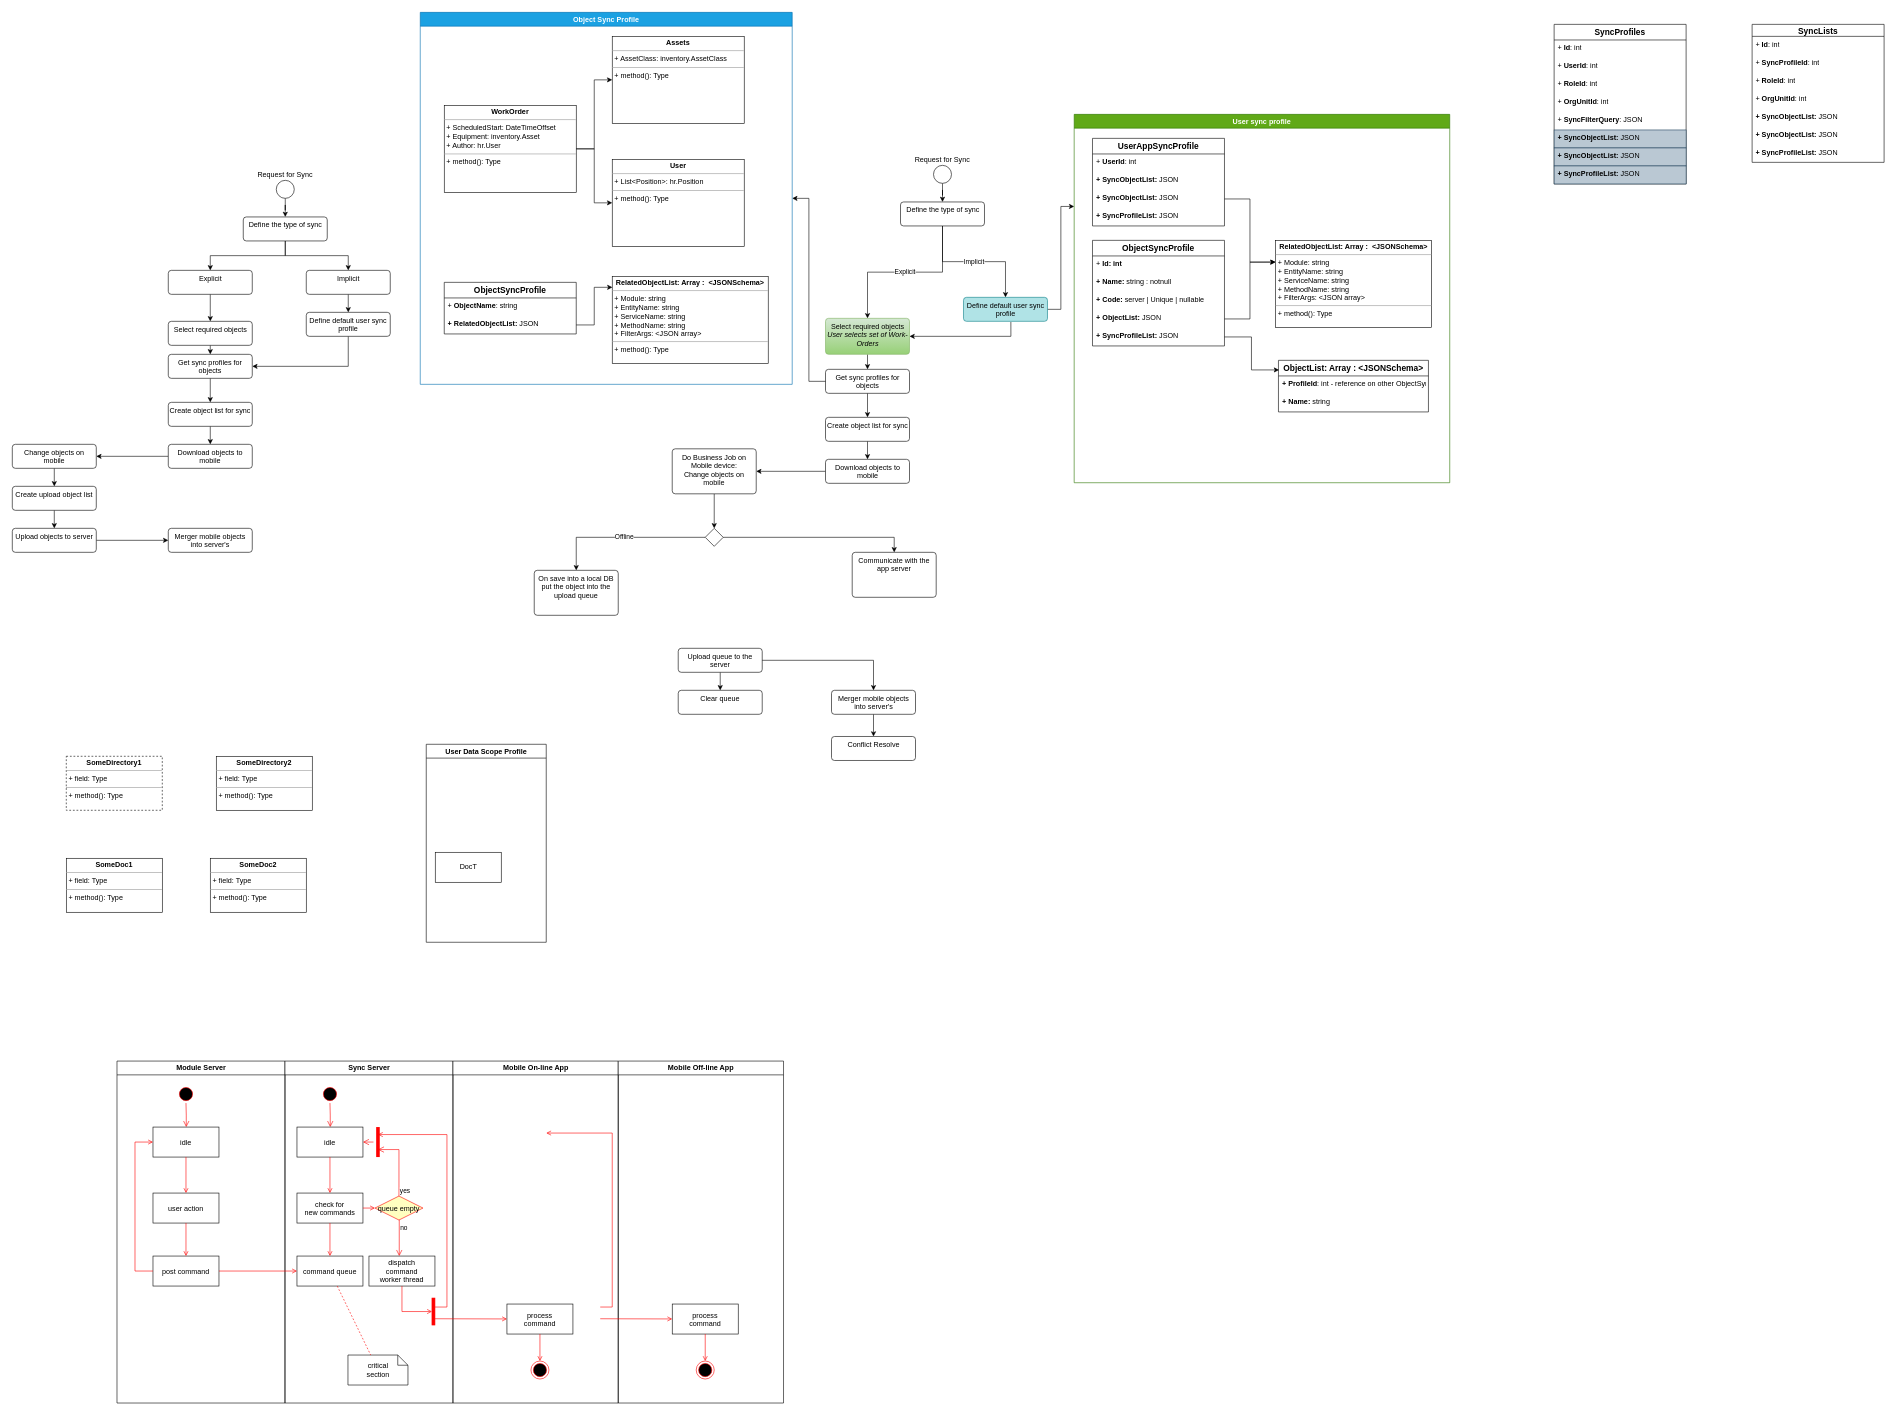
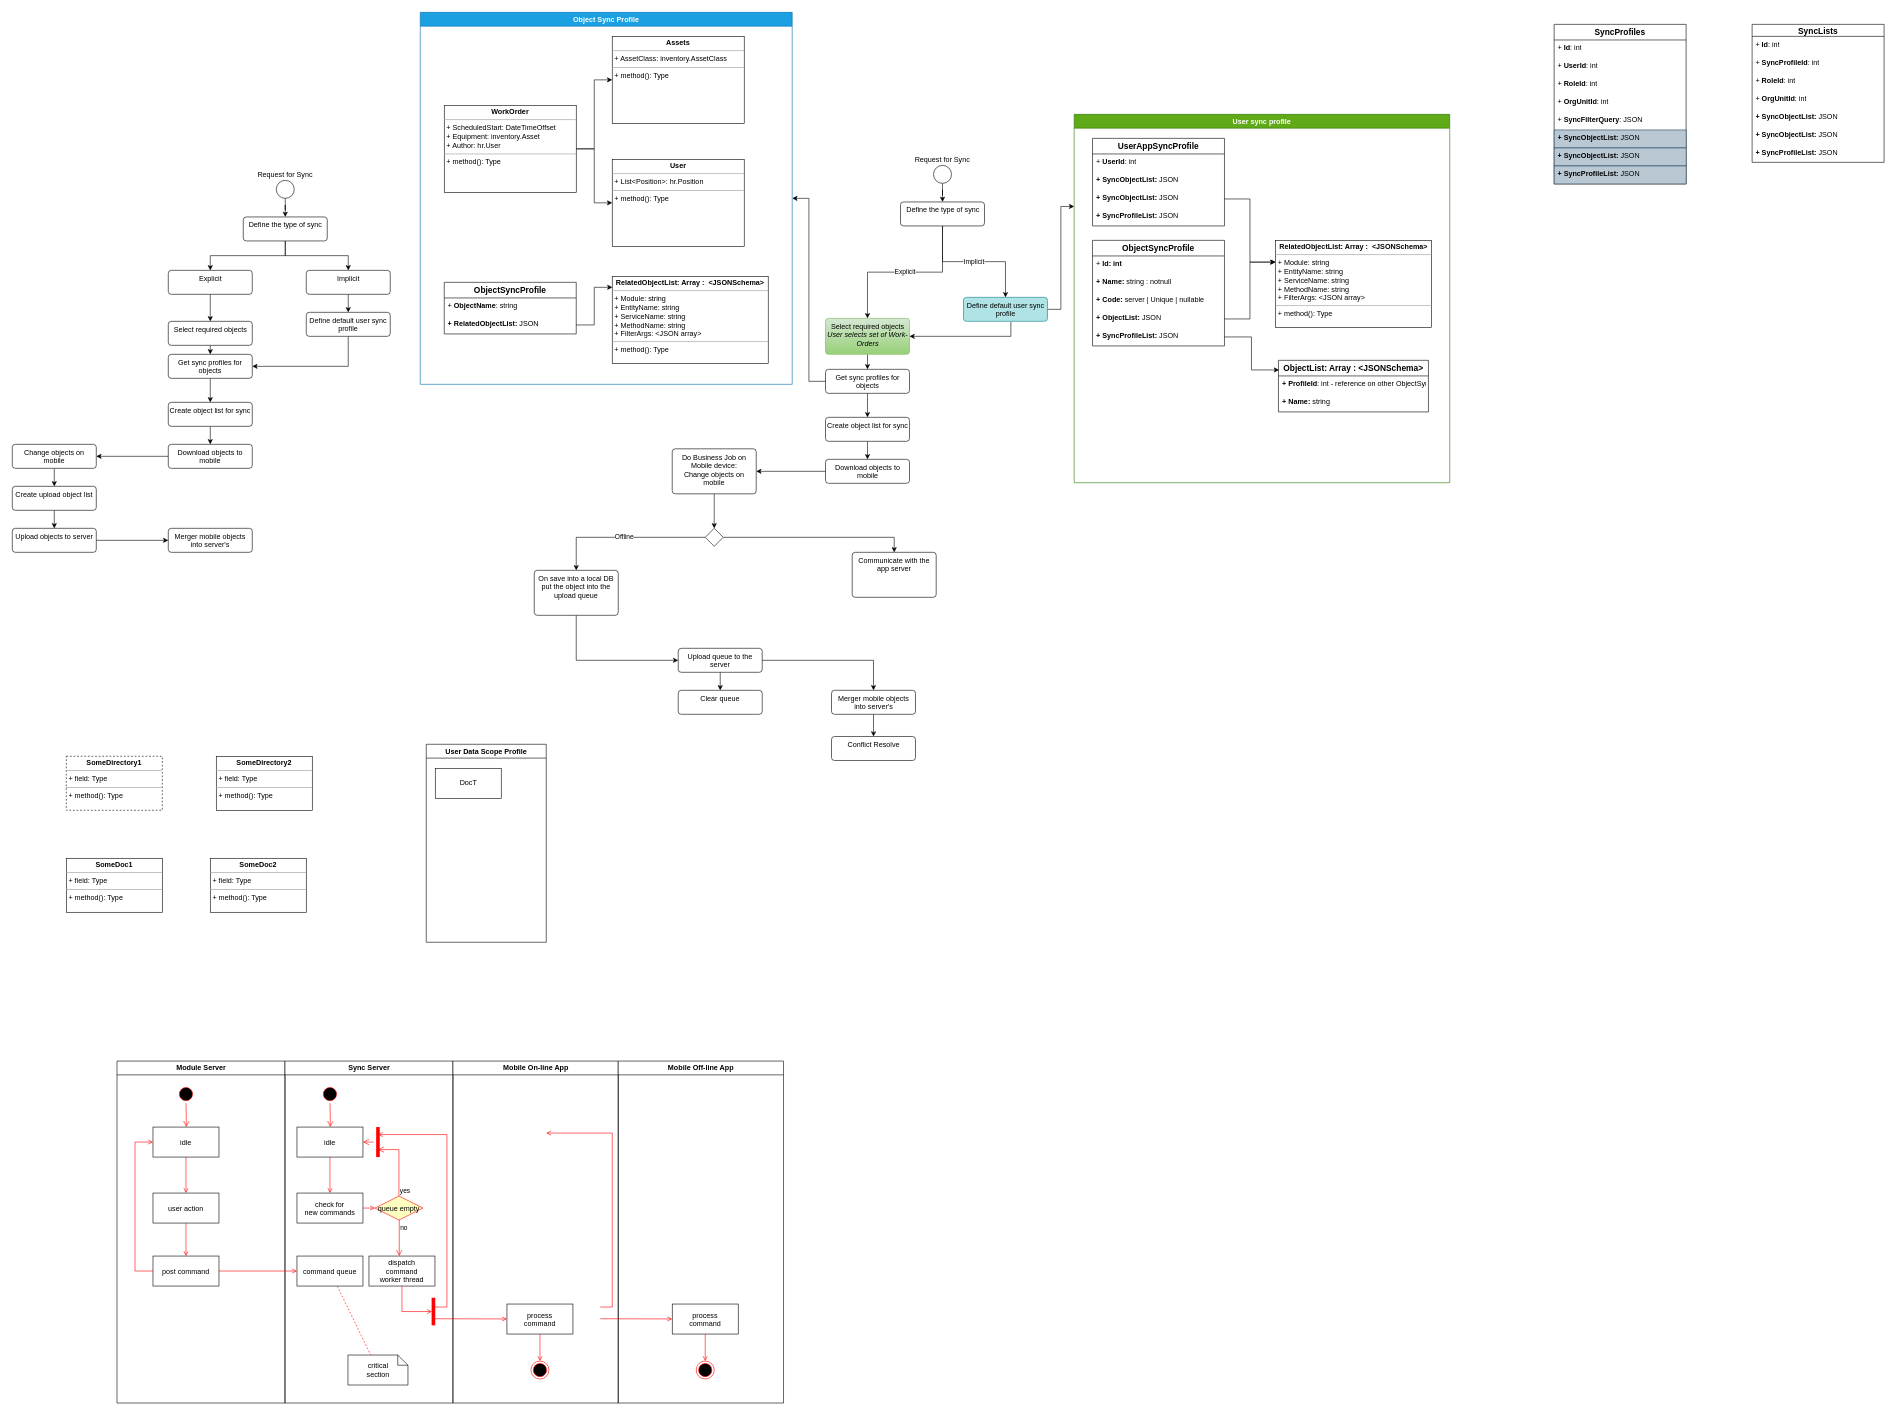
none -> (672, 660)
(468, 867) -> (468, 783)
(330, 1252) -> none
